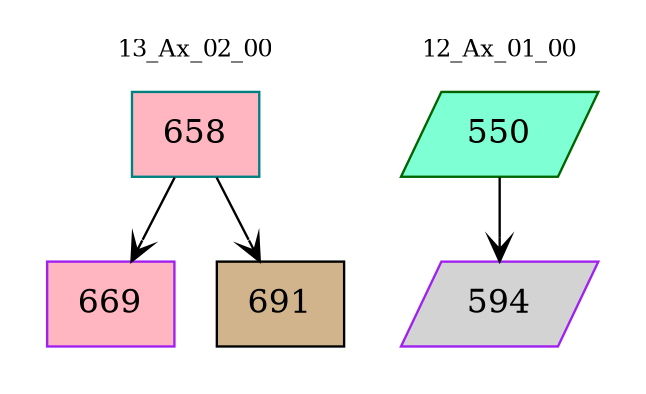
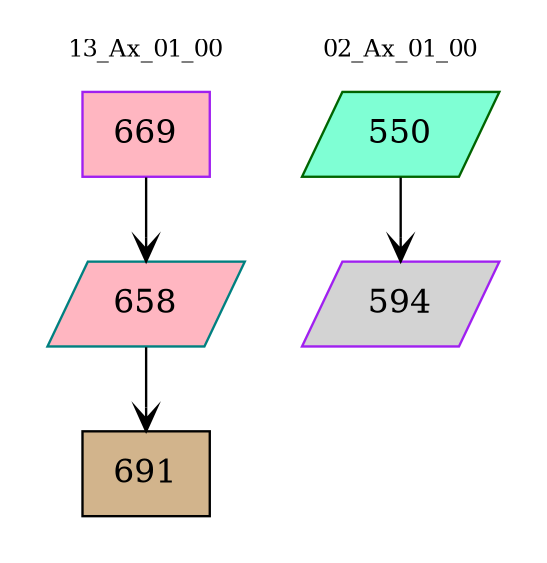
(196, 51) -> (146, 51)
(500, 51) -> (401, 51)
(196, 134) -> (146, 304)
(159, 209) -> (146, 208)
